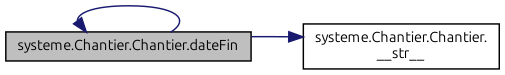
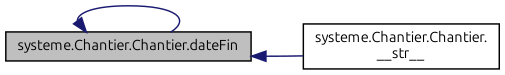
(270, 37) -> (285, 56)
